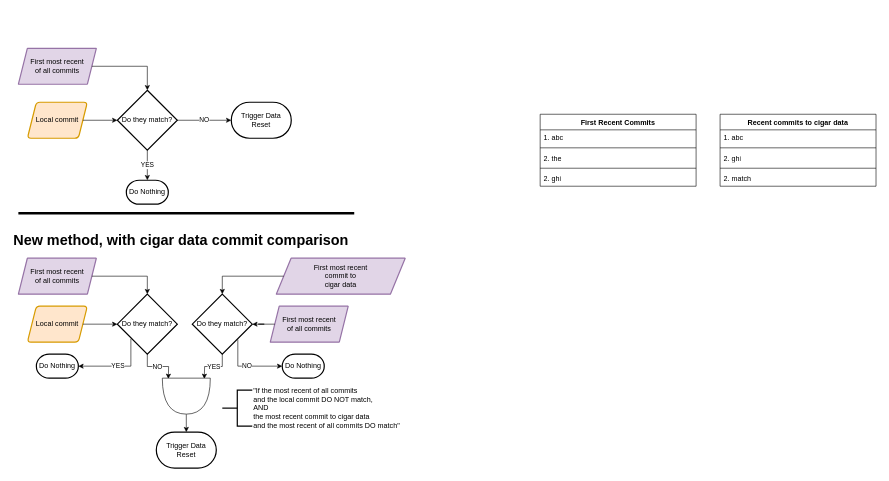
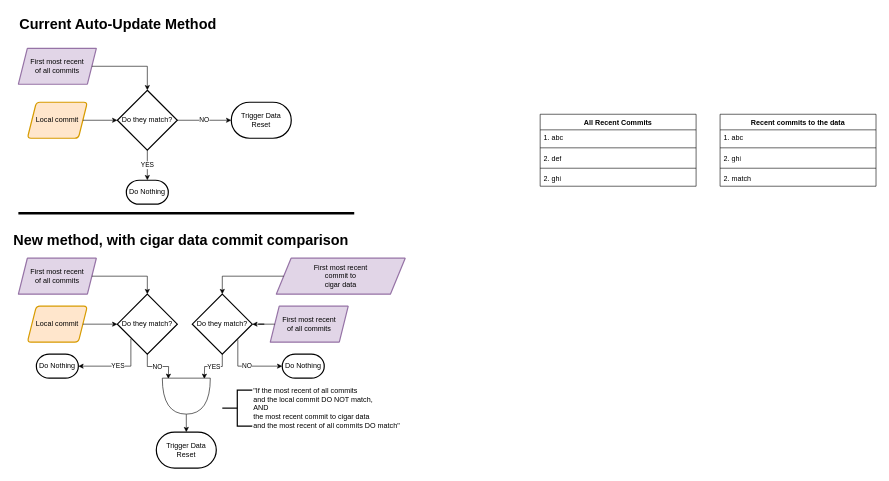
none -> (186, 24)
(618, 123) -> (618, 123)
(798, 123) -> (798, 123)
(554, 159) -> (554, 159)
